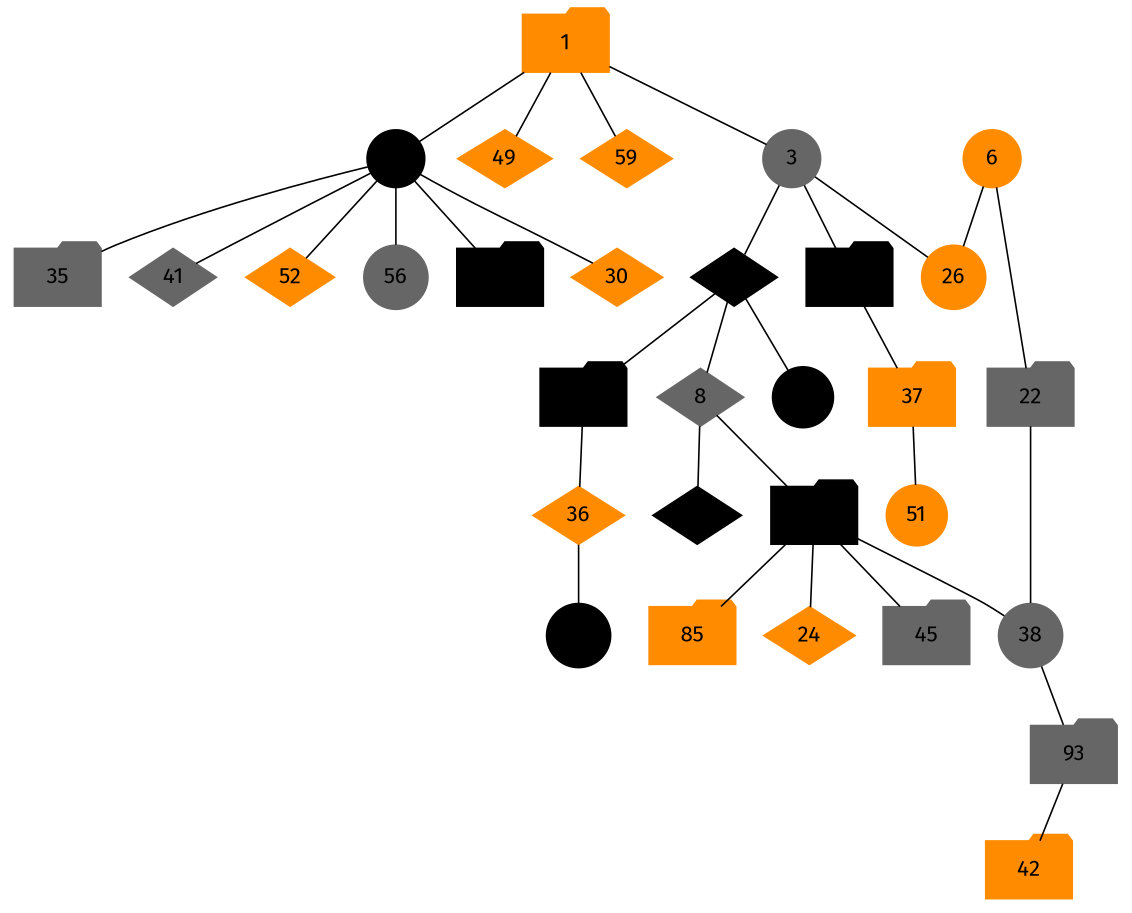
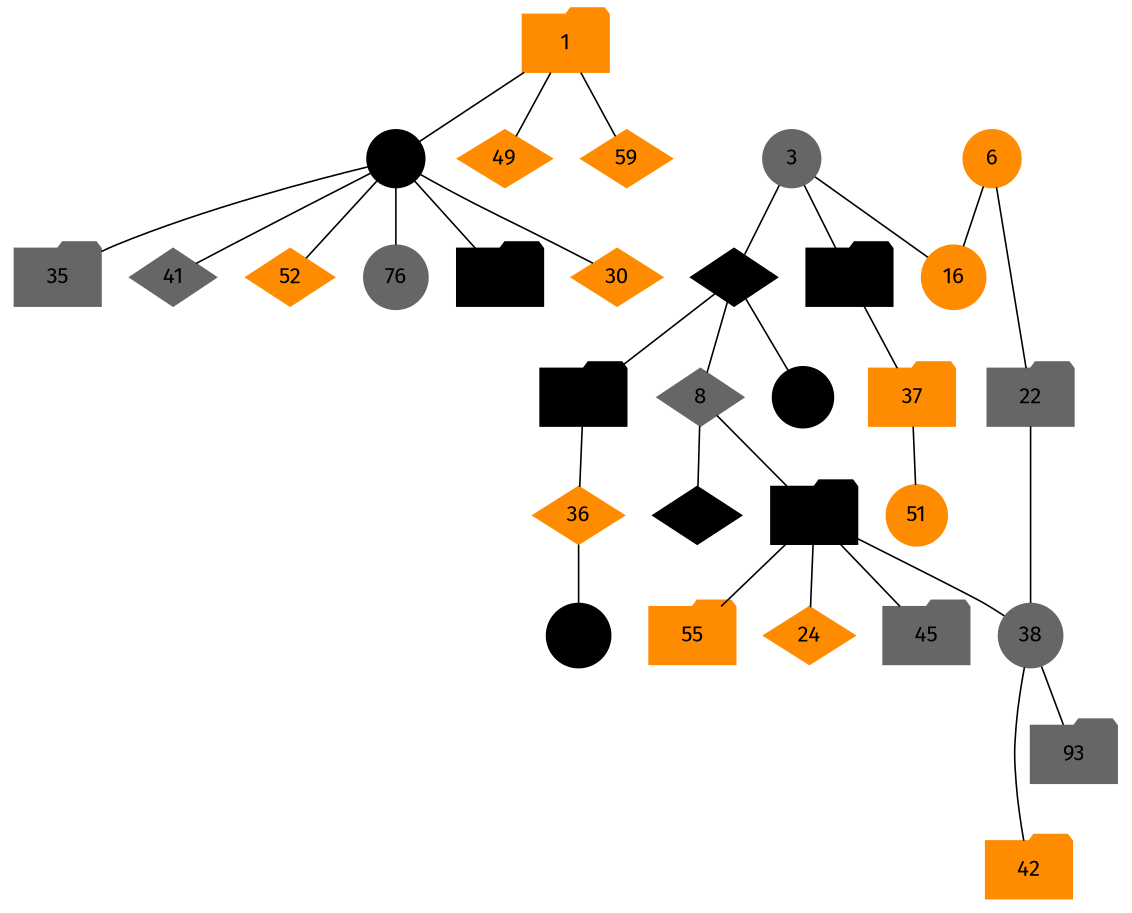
(688, 106) -> none
(396, 277) -> (396, 277)
(954, 277) -> (954, 277)
(692, 636) -> (692, 636)
(1051, 812) -> (1015, 754)
